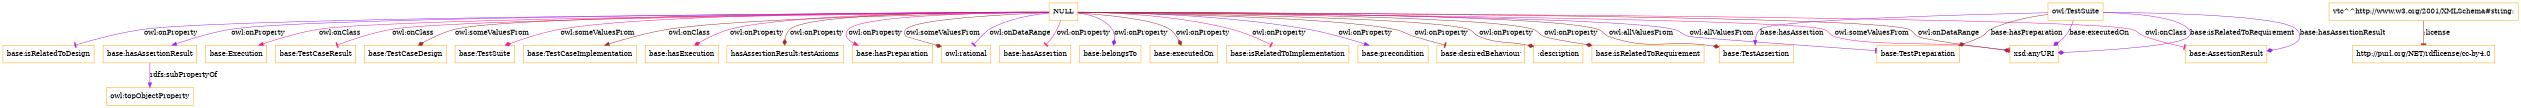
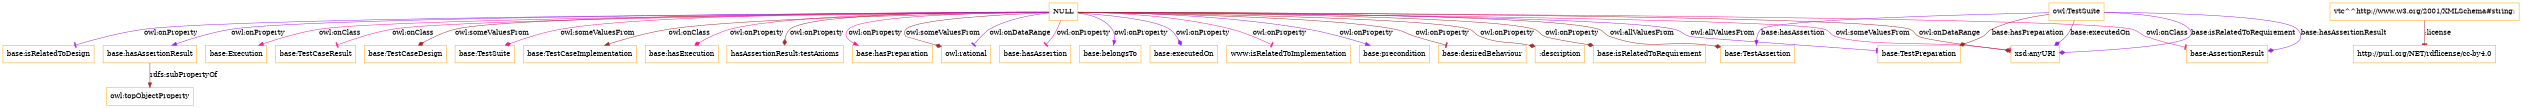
(1132, 19) -> (1132, 19)
(1102, 20) -> (1102, 20)
(1288, 54) -> (1289, 54)
(150, 73) -> (150, 73)
